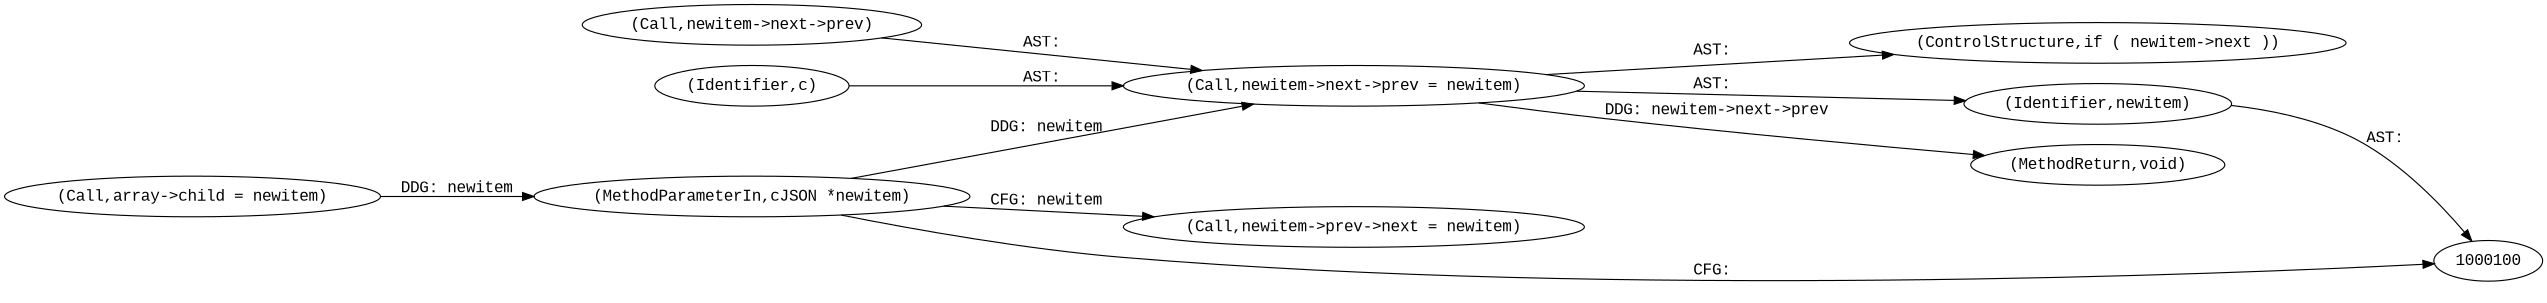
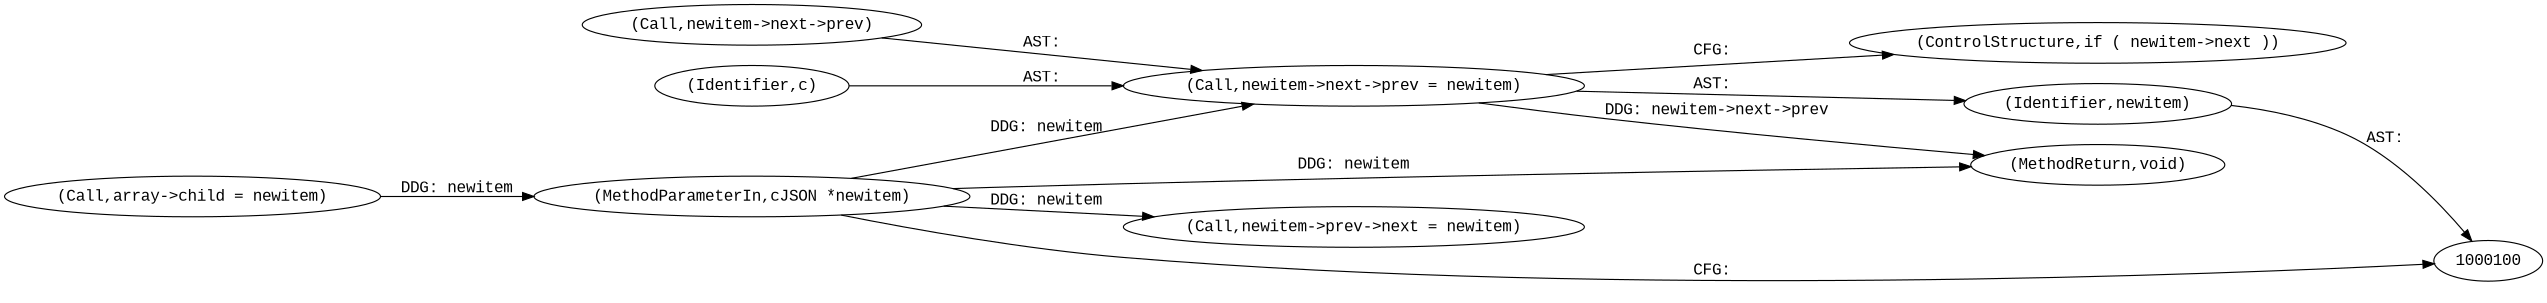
(1717, 50) -> (1717, 50)
none -> (1456, 176)
(1047, 200) -> (1047, 200)
